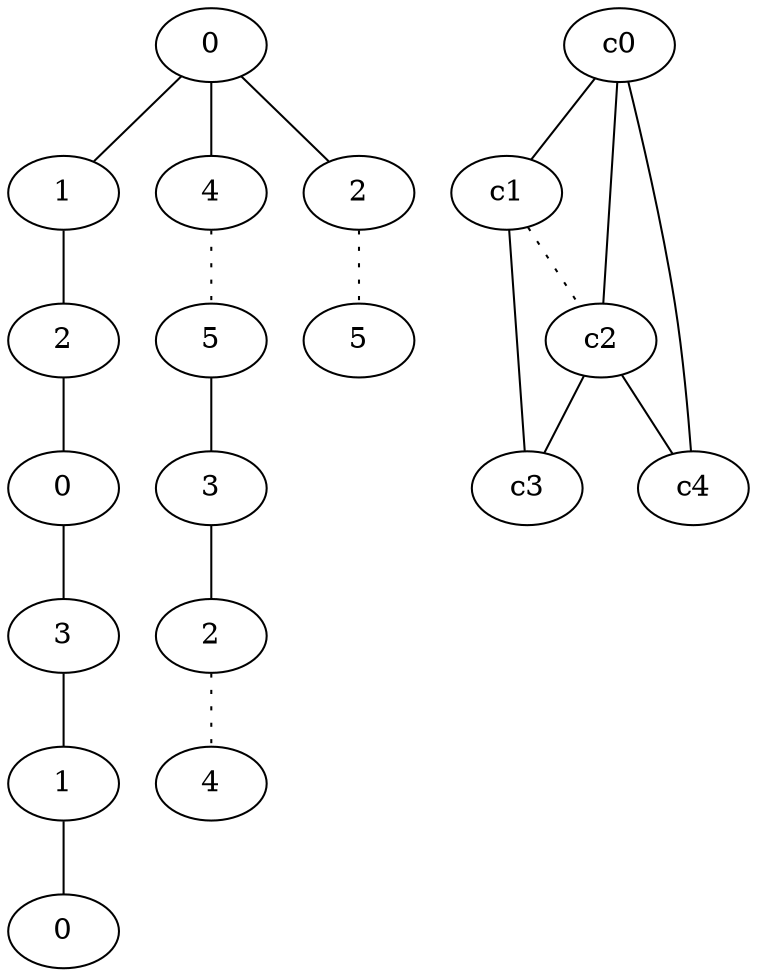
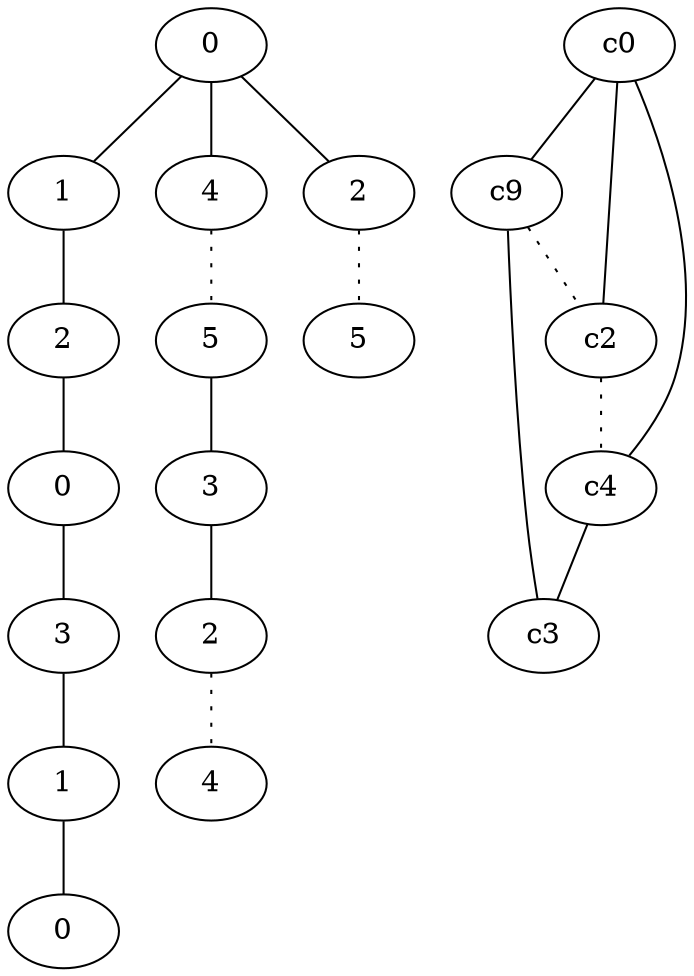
(507, 193) -> (507, 193)
(564, 414) -> (572, 562)
(647, 414) -> (601, 415)
